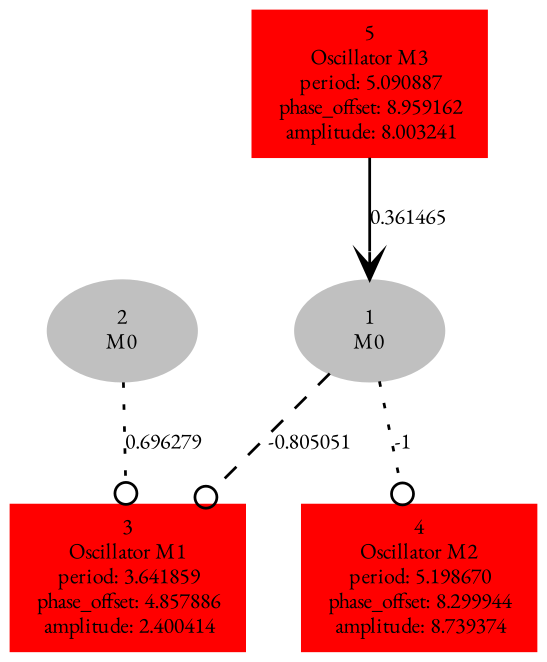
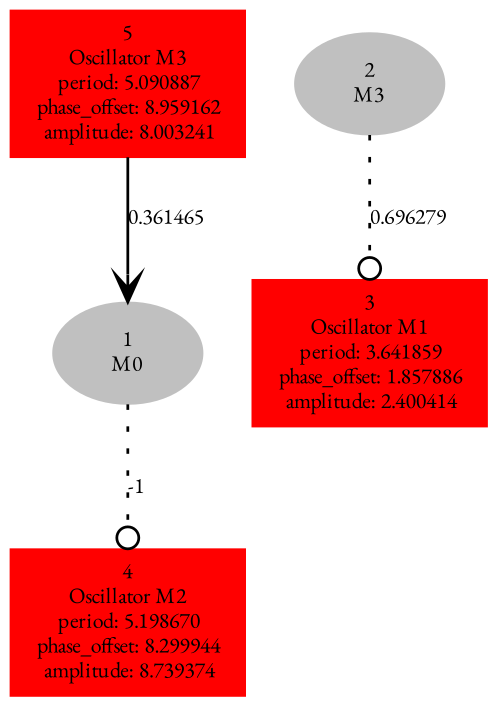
(122, 342) -> (370, 95)
(272, 431) -> none
(128, 601) -> (370, 377)
